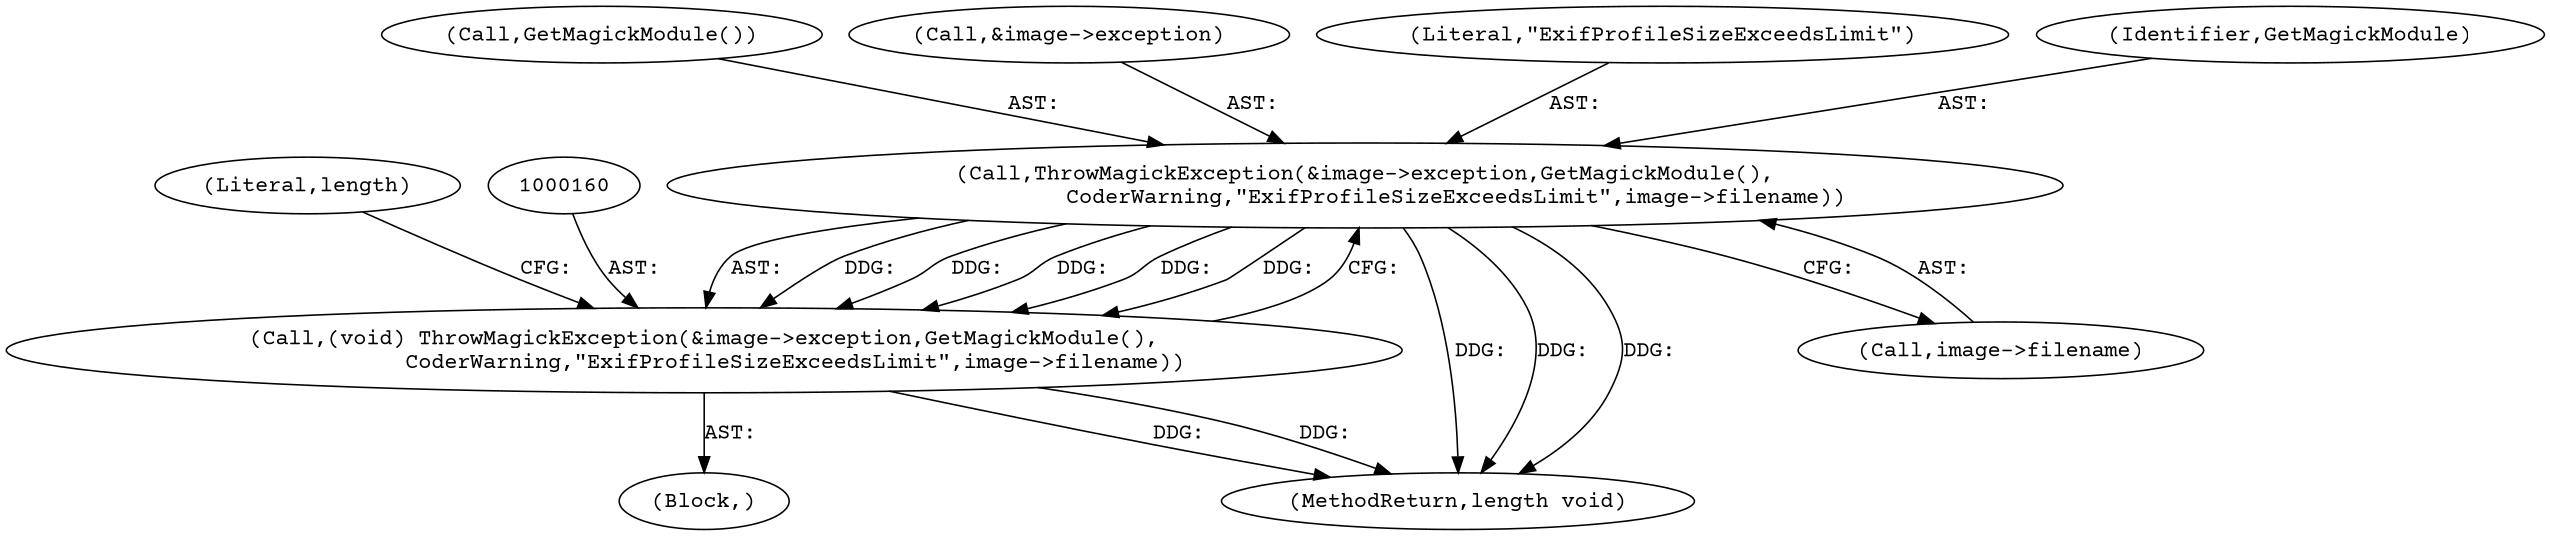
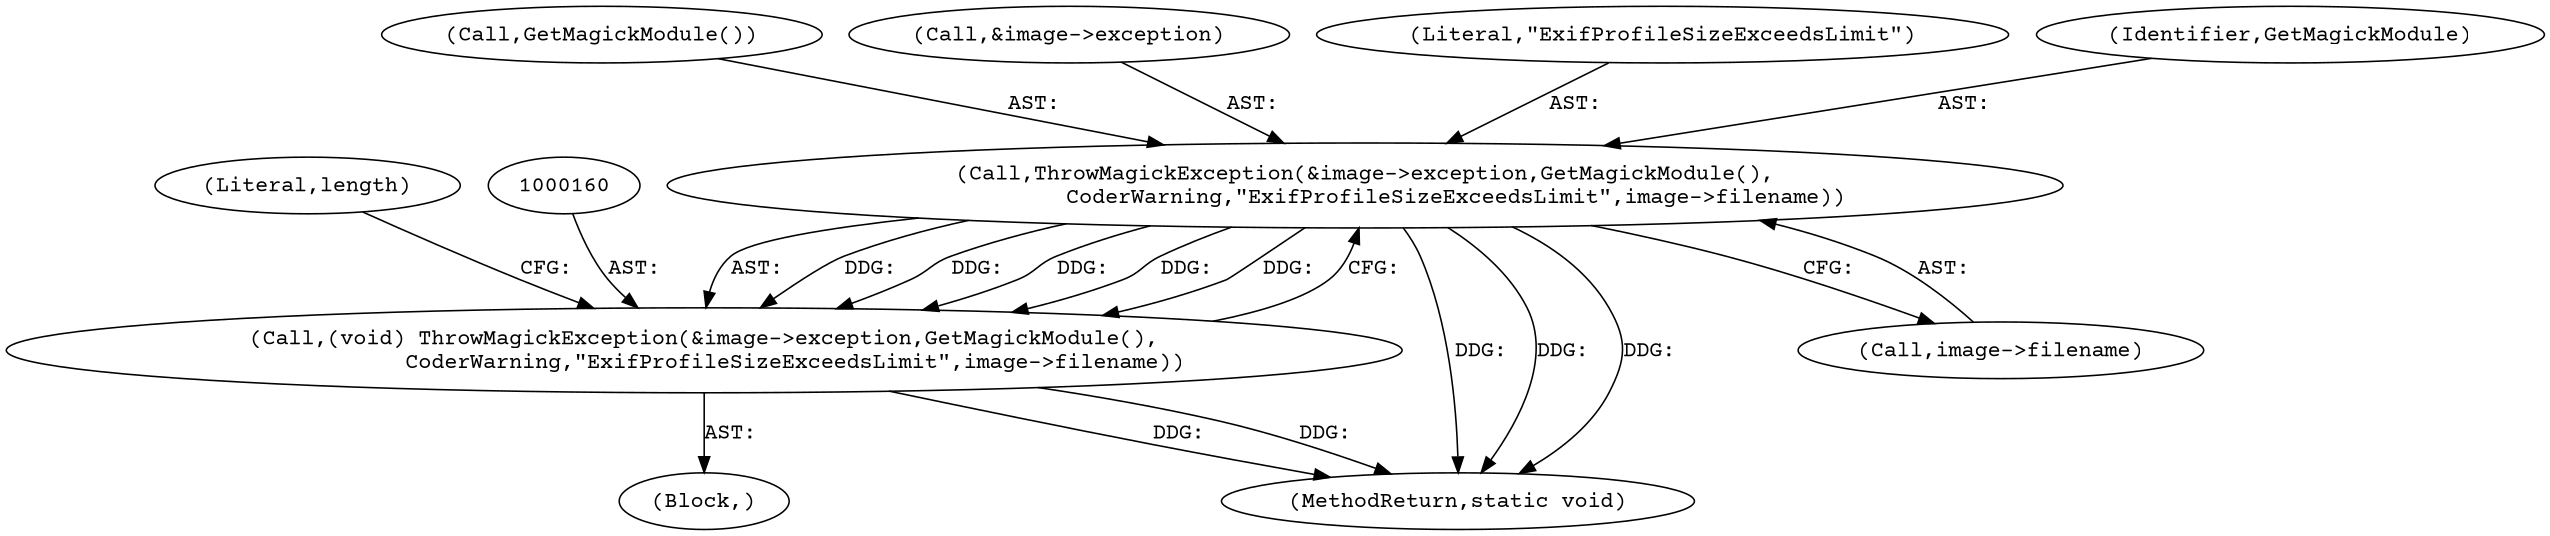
(1458, 501) -> (1458, 501)
